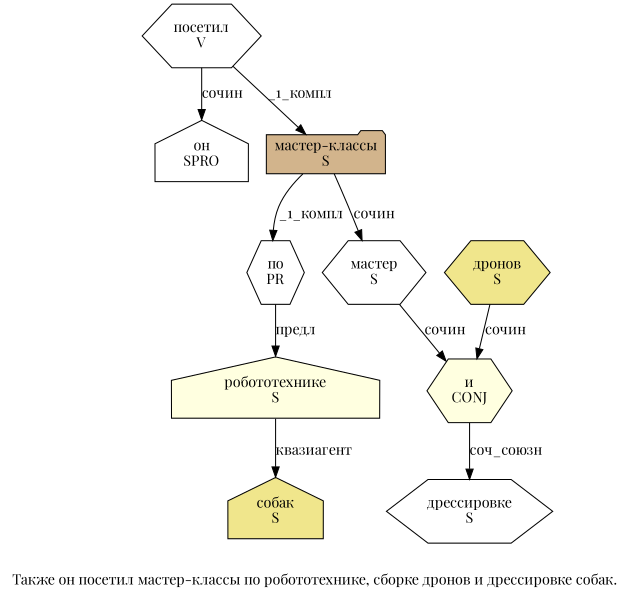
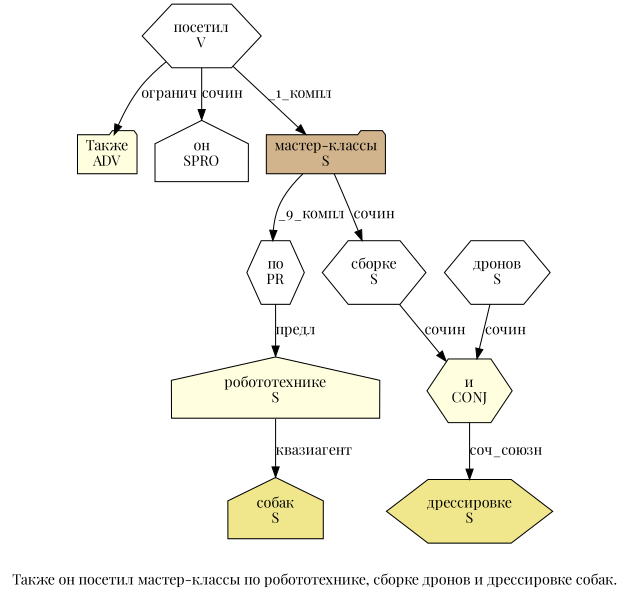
none -> (107, 154)
(312, 214) -> (312, 214)
(374, 273) -> (374, 273)
(497, 273) -> (497, 273)
(470, 511) -> (470, 511)
